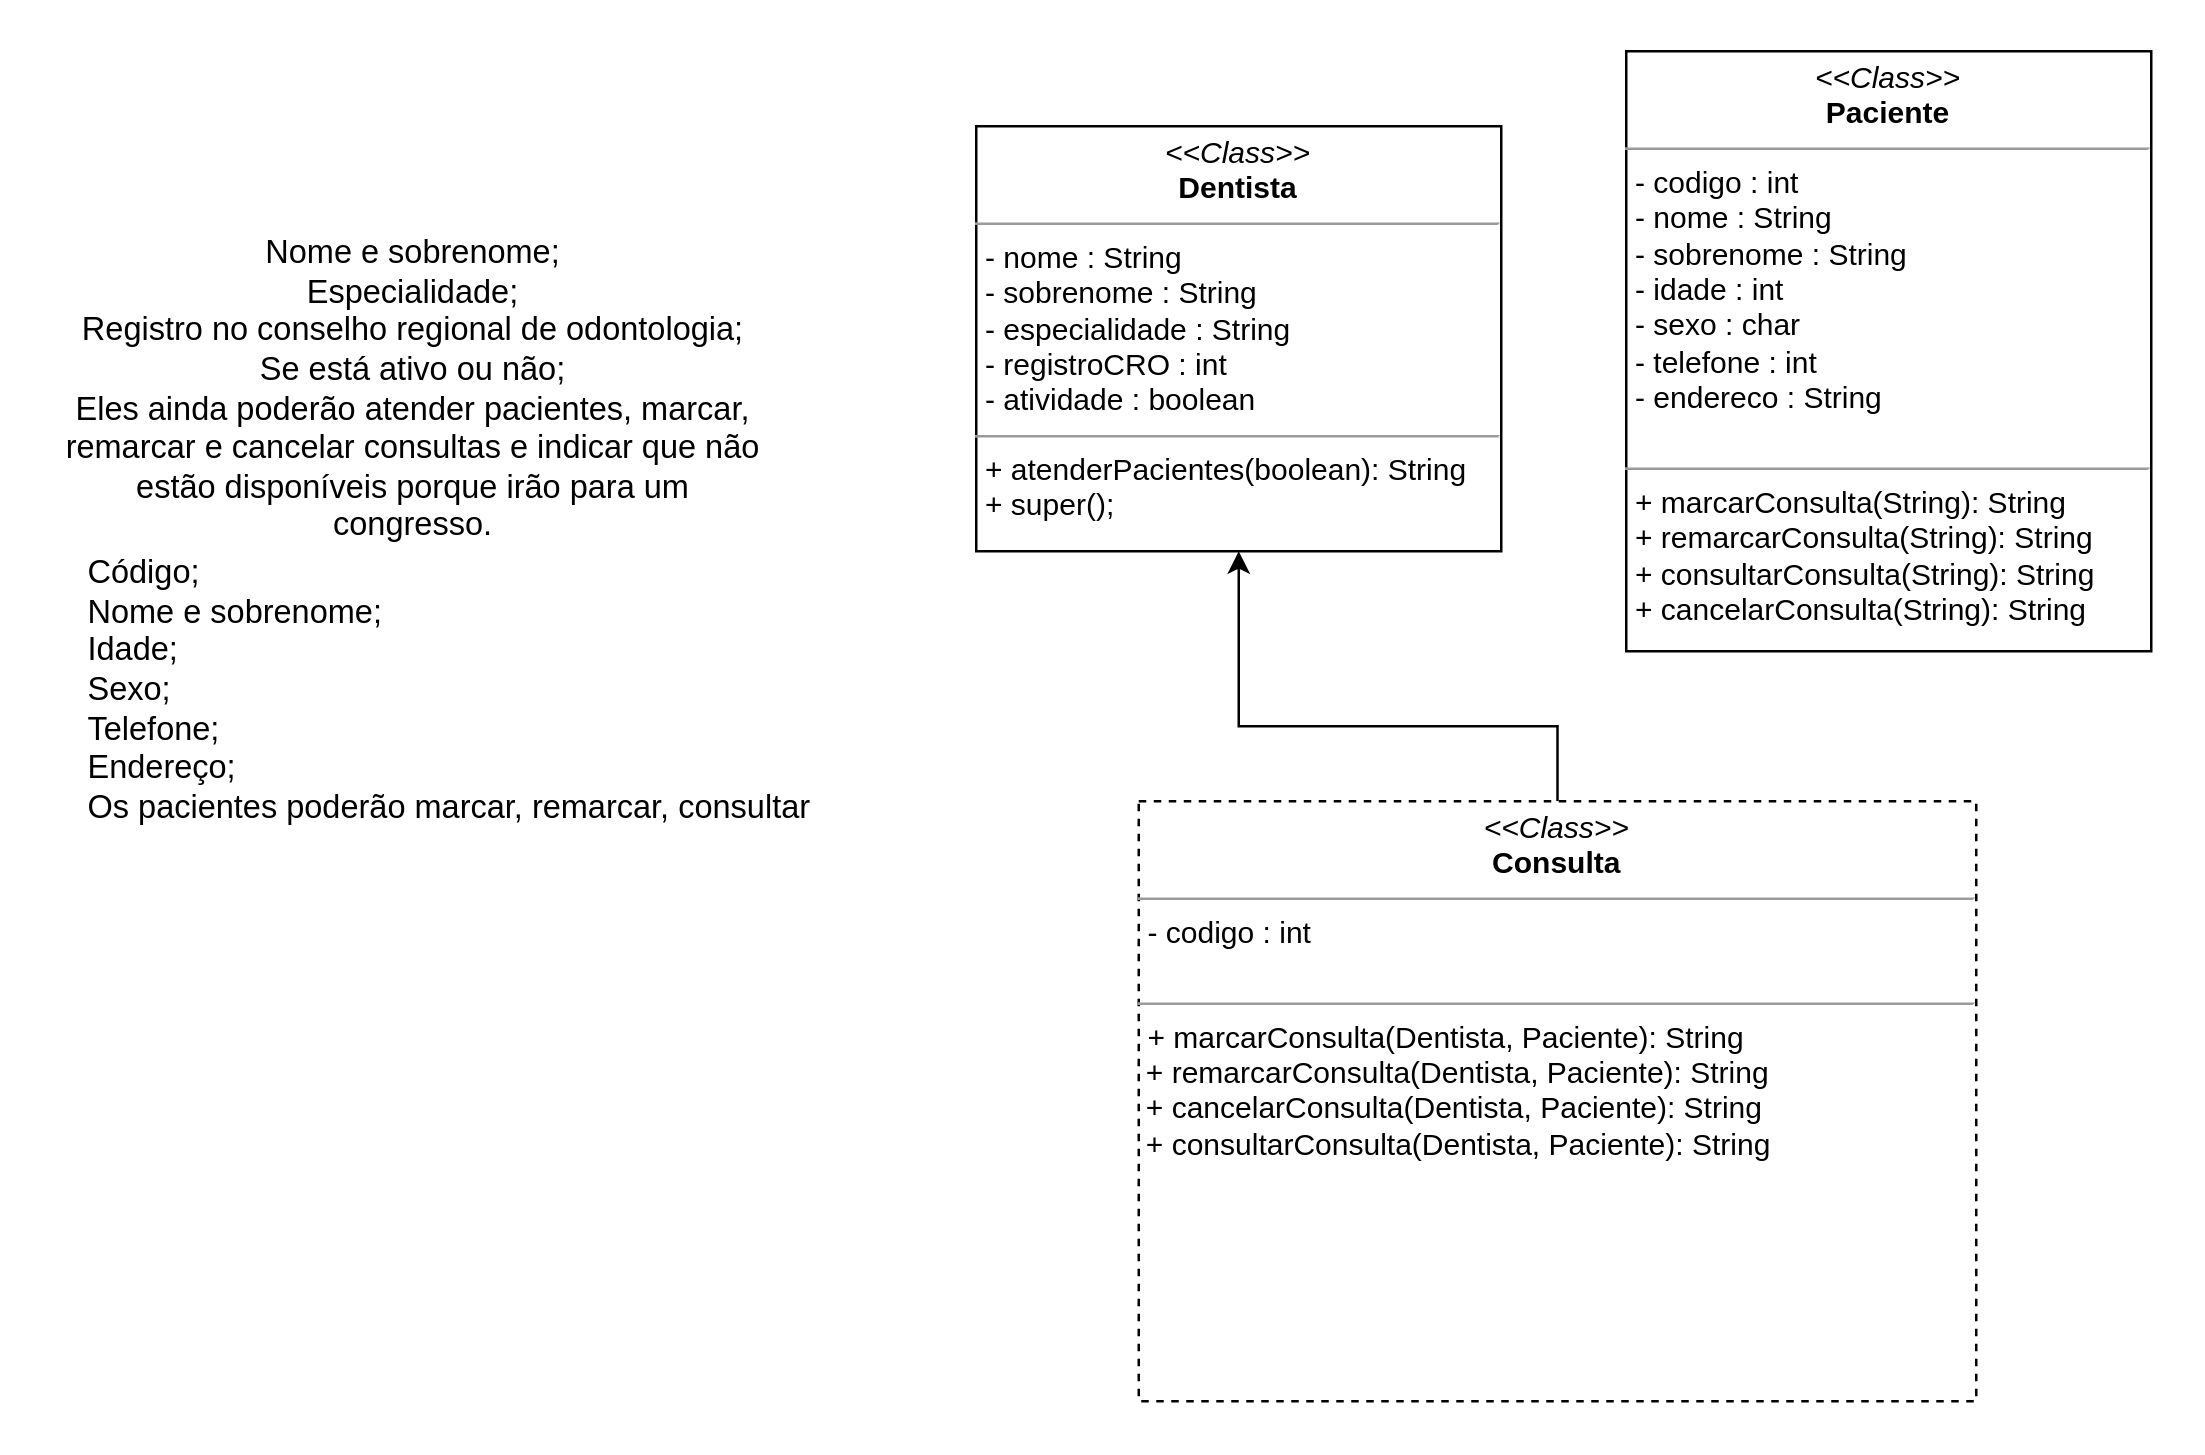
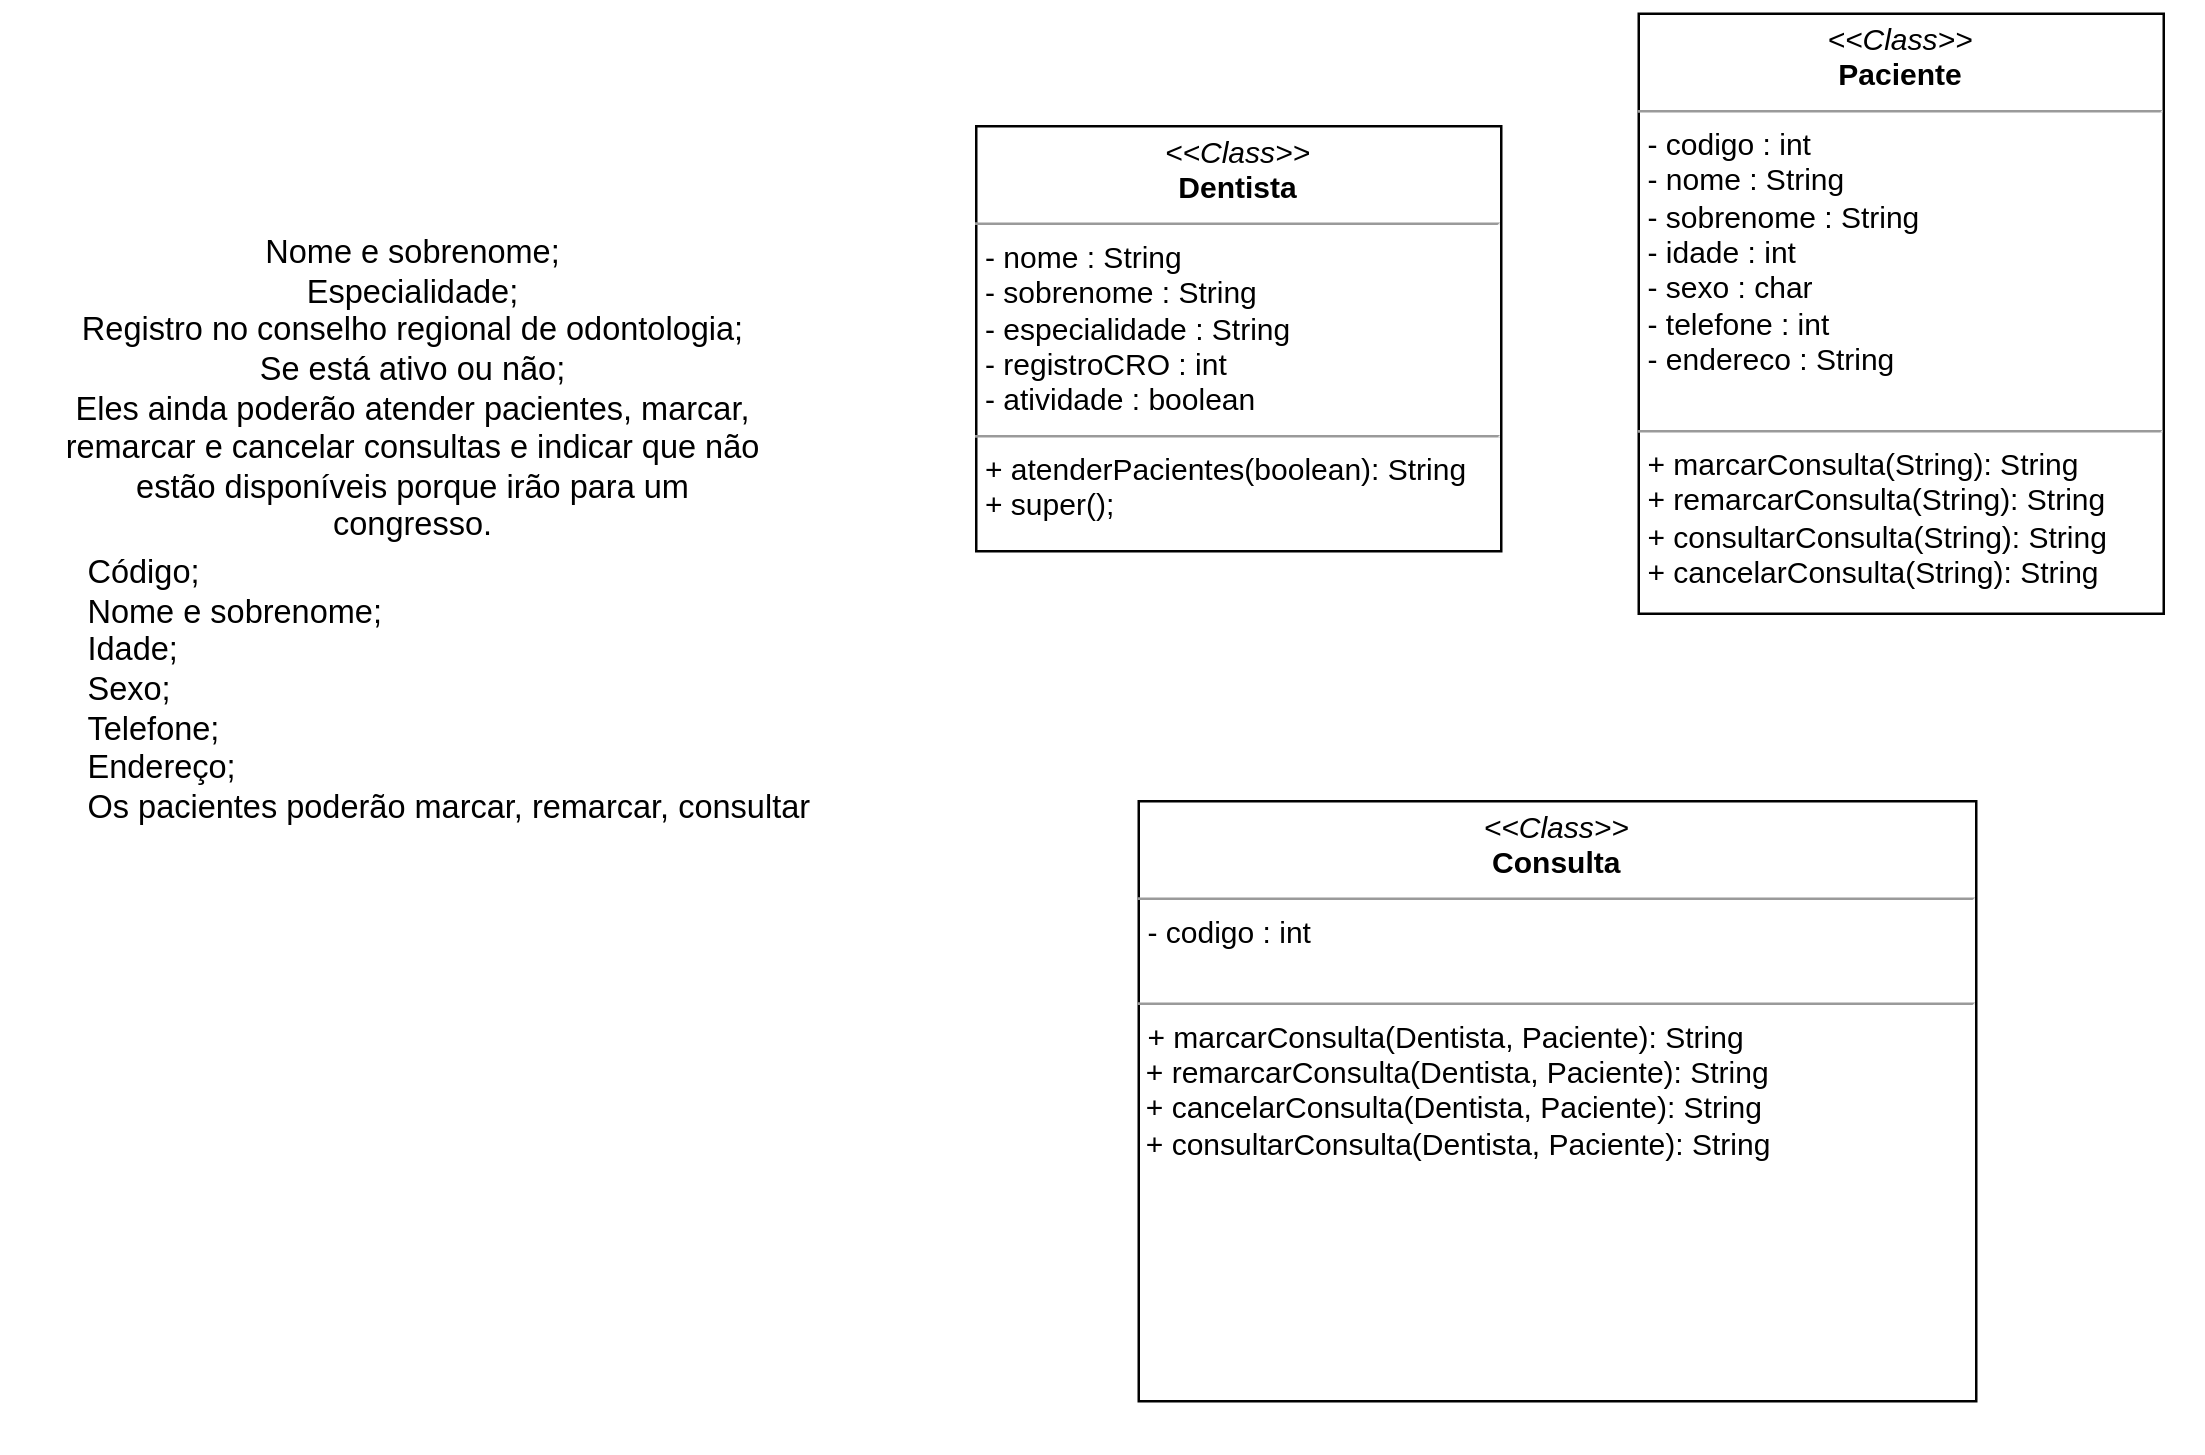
(1889, 351) -> (1901, 314)
(1356, 726) -> none
(1558, 1101) -> (1558, 1101)
